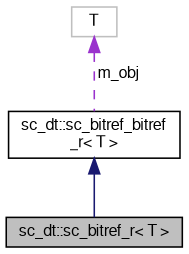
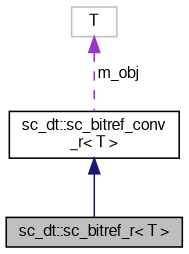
(94, 135) -> (94, 135)
